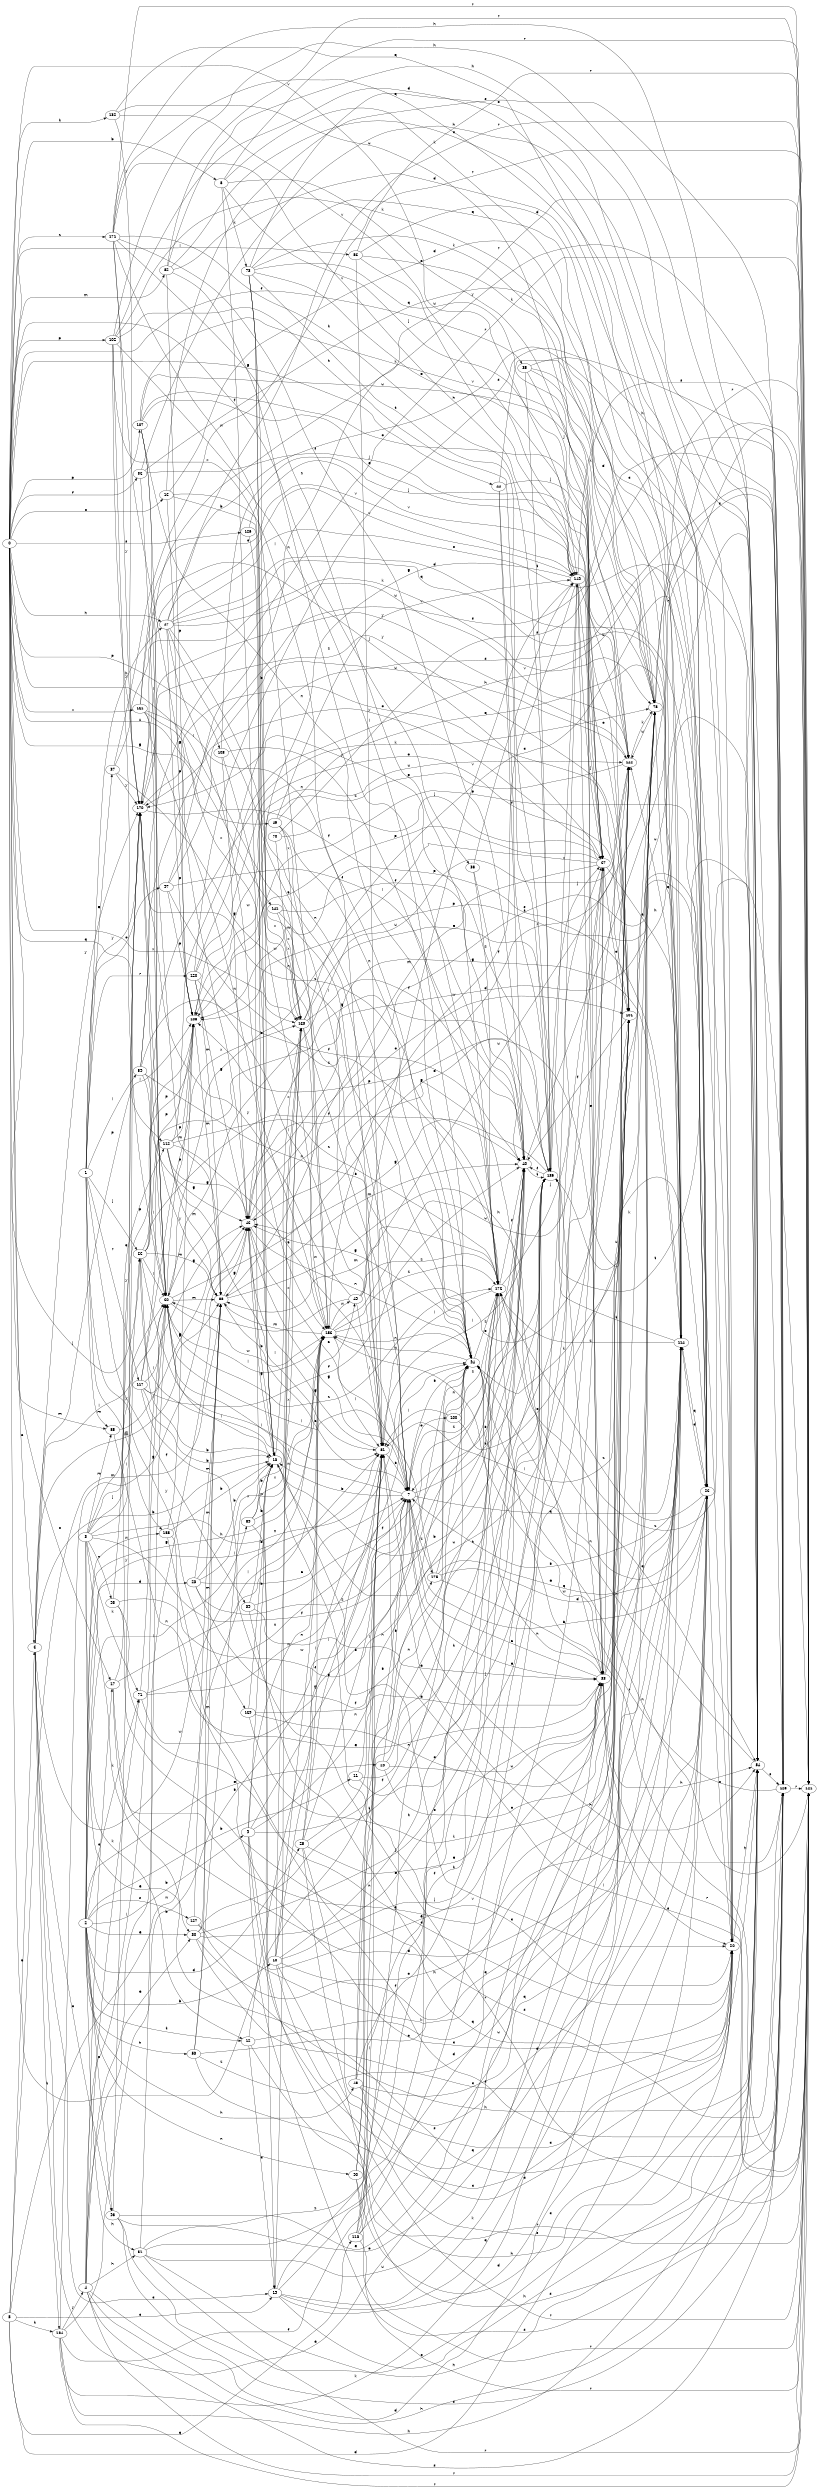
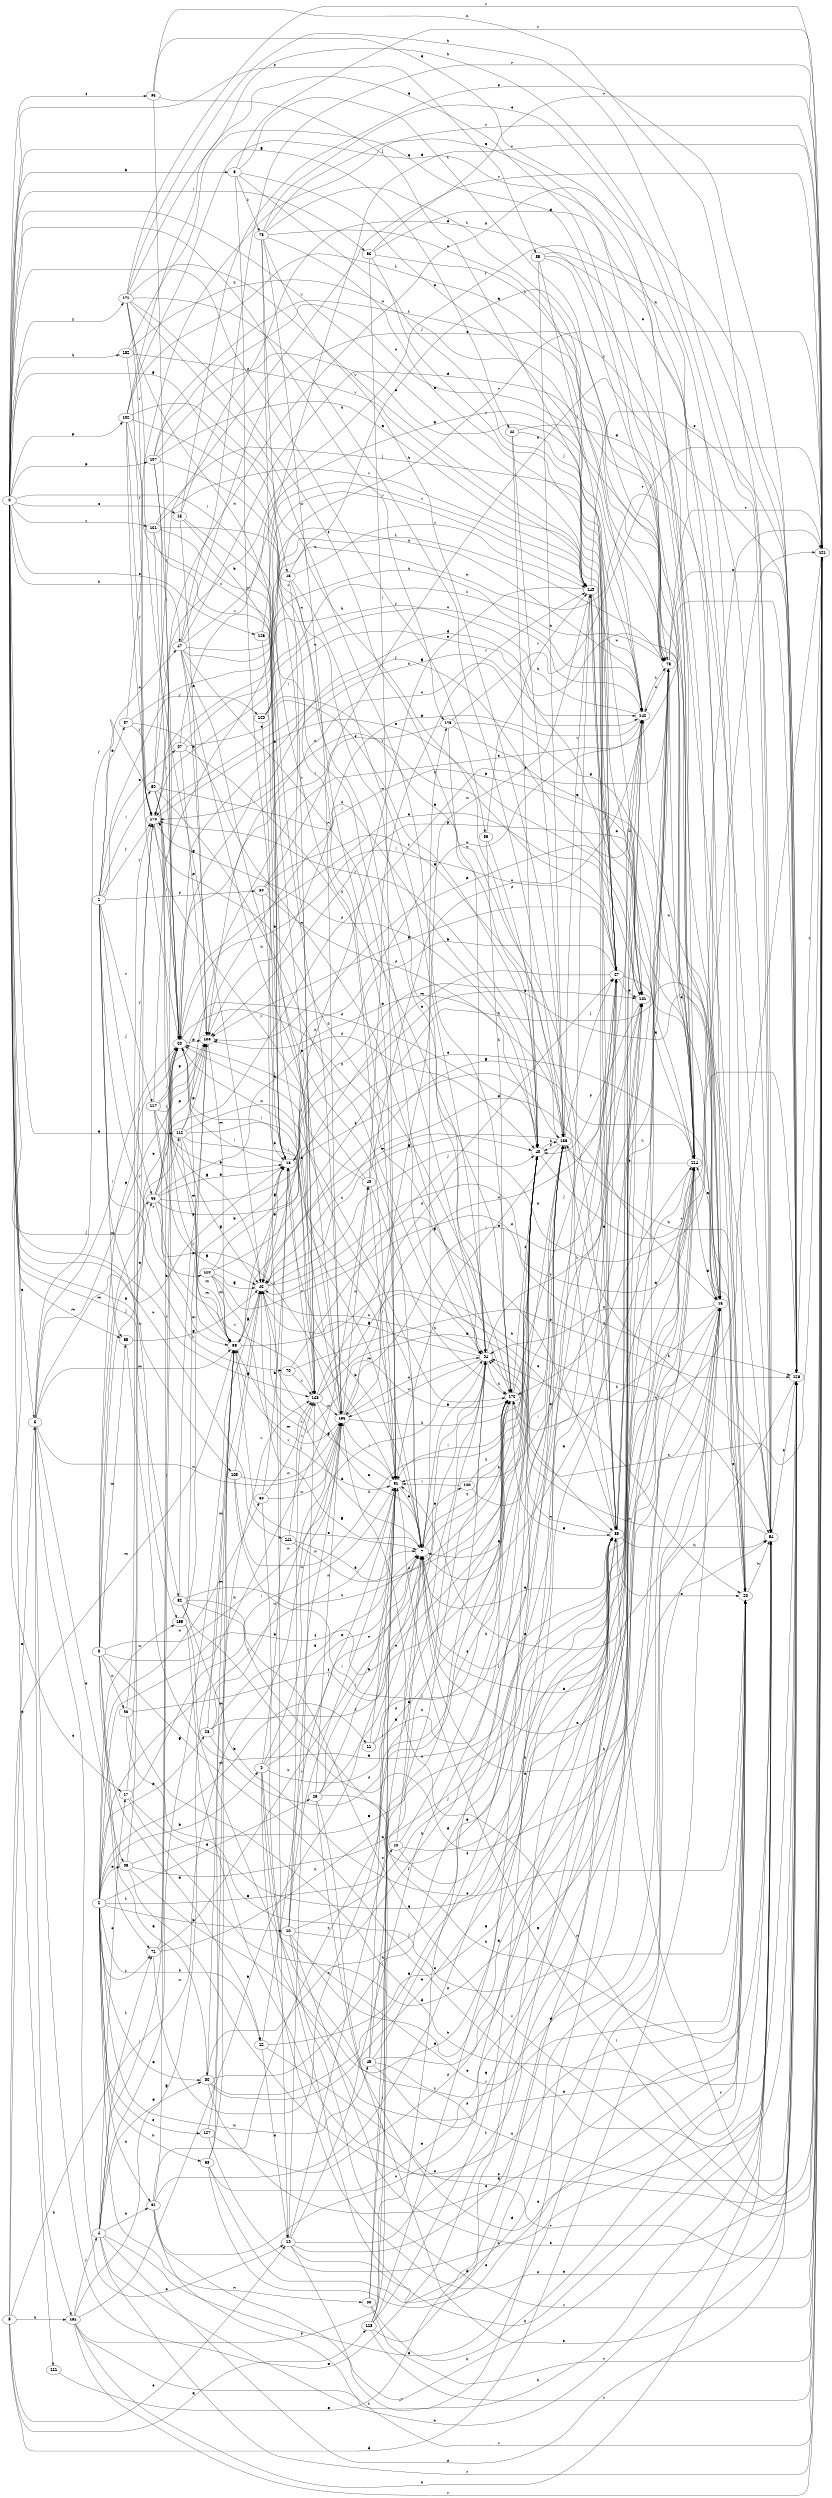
none -> (446, 610)
(140, 1209) -> (153, 1154)
none -> (148, 1263)
(231, 1523) -> none
(396, 1986) -> (409, 1868)
none -> (54, 2370)
